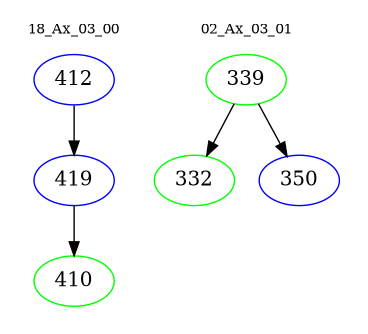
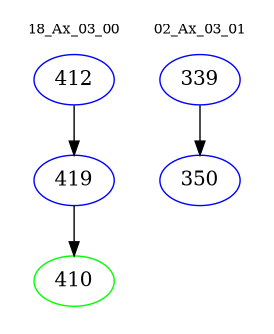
(246, 80) -> (200, 80)
(194, 180) -> none
